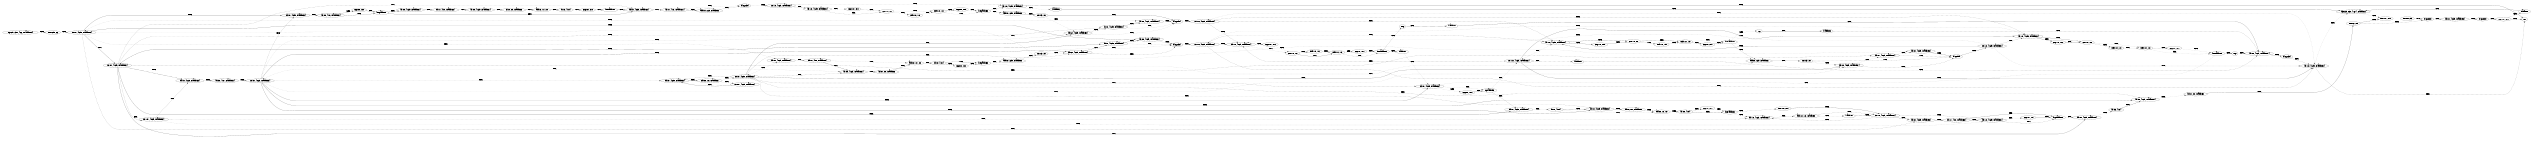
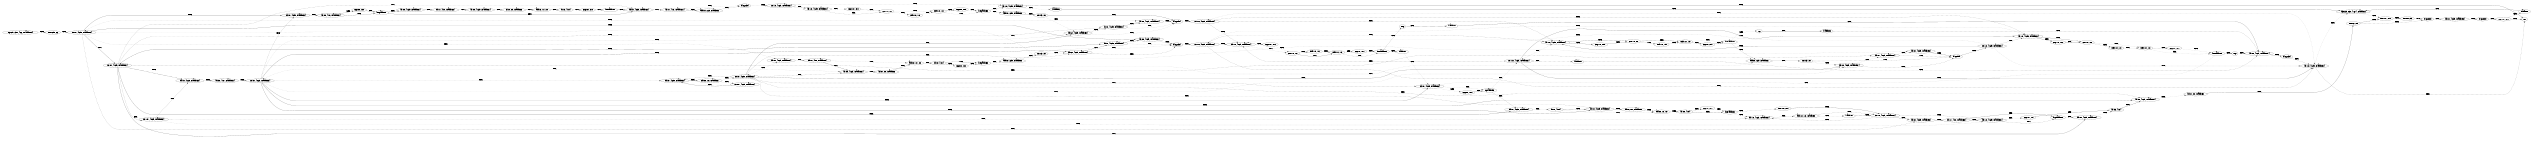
none -> (2396, 19)
(2043, 118) -> (2071, 113)
